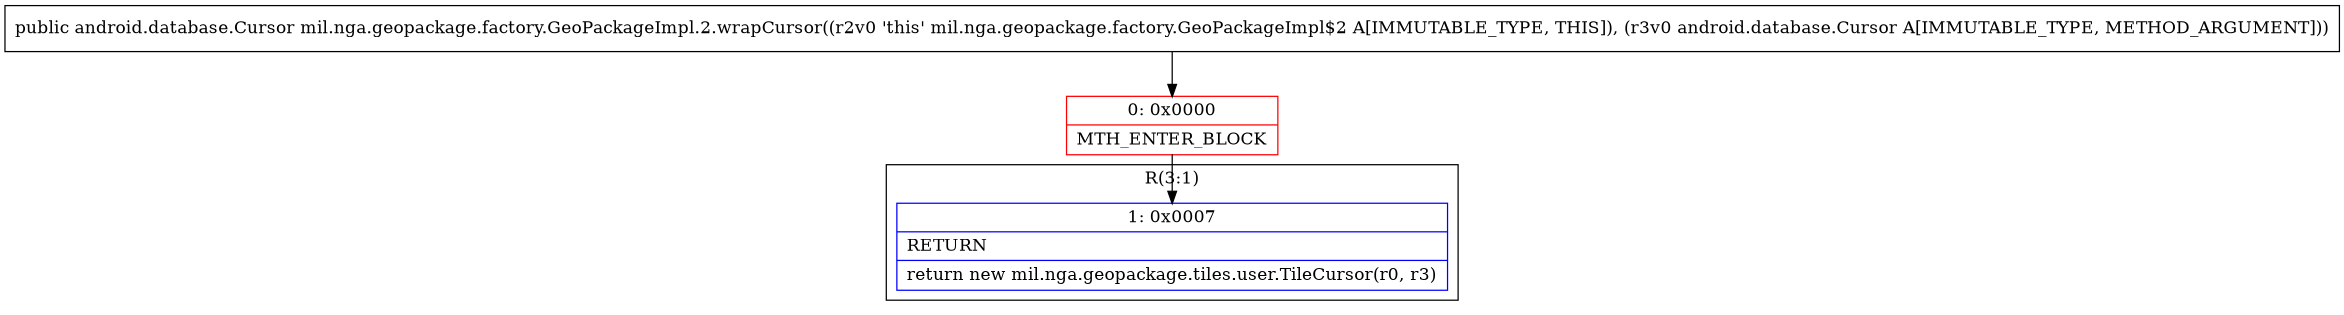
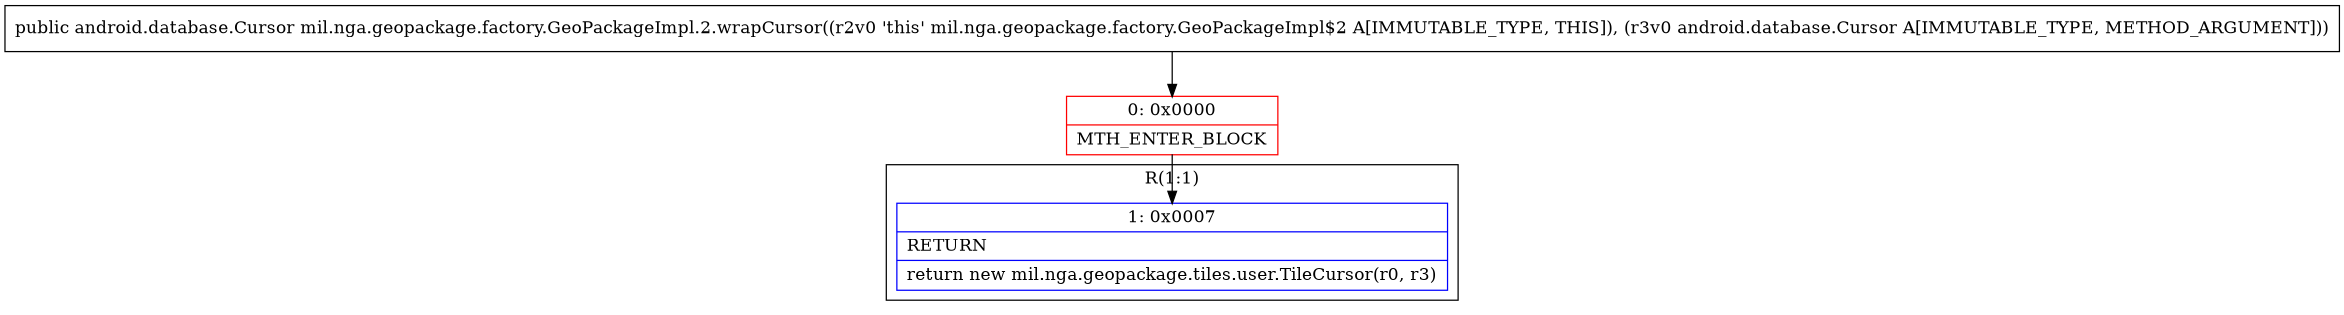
(1172, 179) -> (1172, 179)
